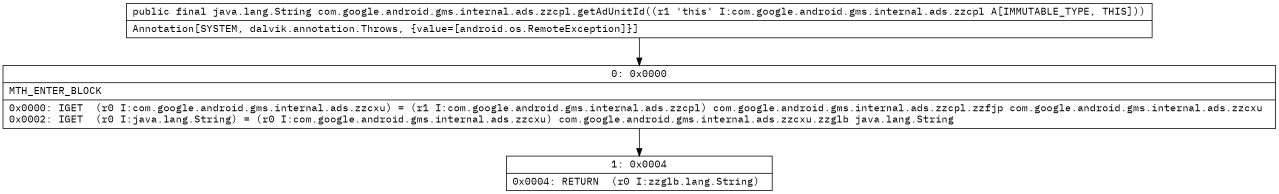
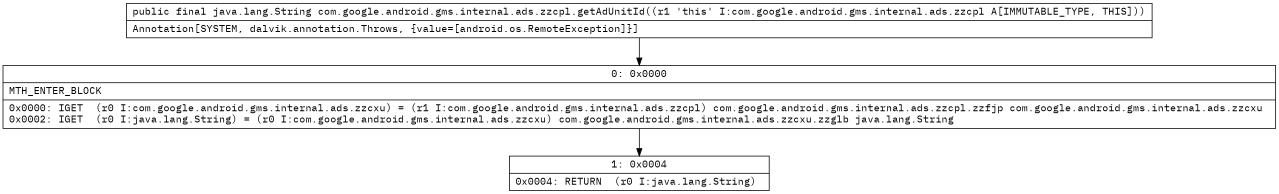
(639, 182) -> (639, 182)
